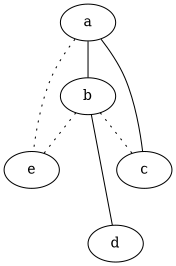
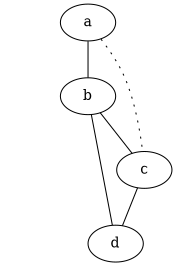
(130, 92) -> (130, 92)
(116, 133) -> (116, 133)
(32, 170) -> none
none -> (130, 207)
